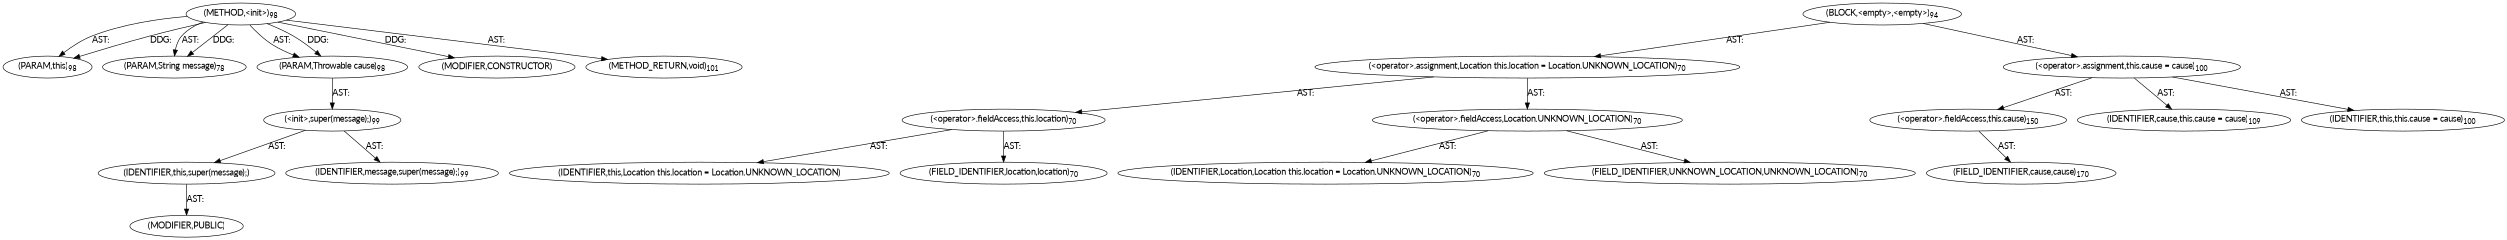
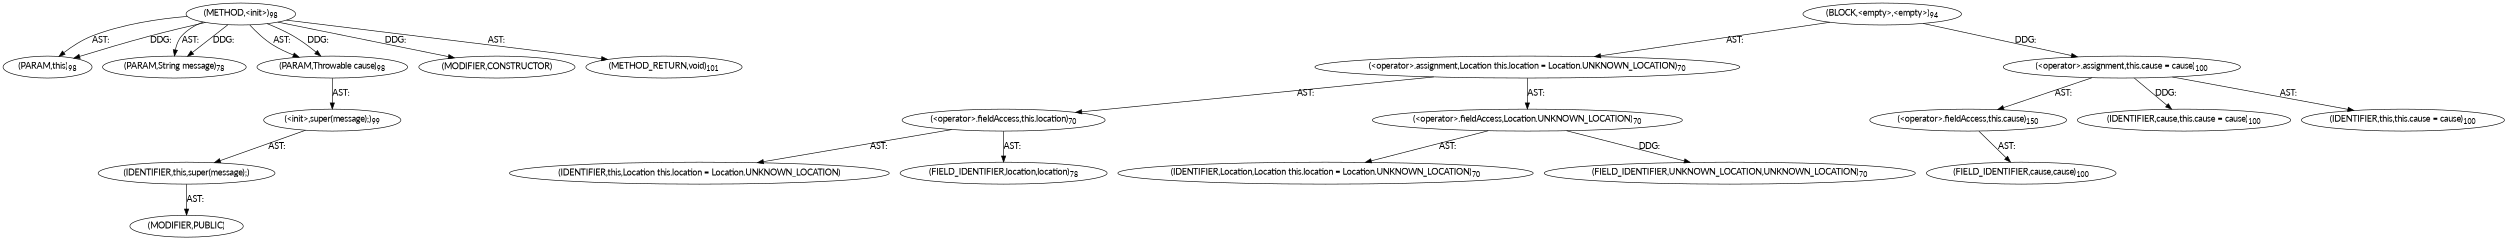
(2027, 41) -> (2027, 41)
(2167, 94) -> (2167, 94)
(2255, 119) -> (2255, 119)
(1651, 147) -> (1651, 147)
(1074, 172) -> (1074, 172)
(2083, 172) -> (2083, 172)
(392, 173) -> none
